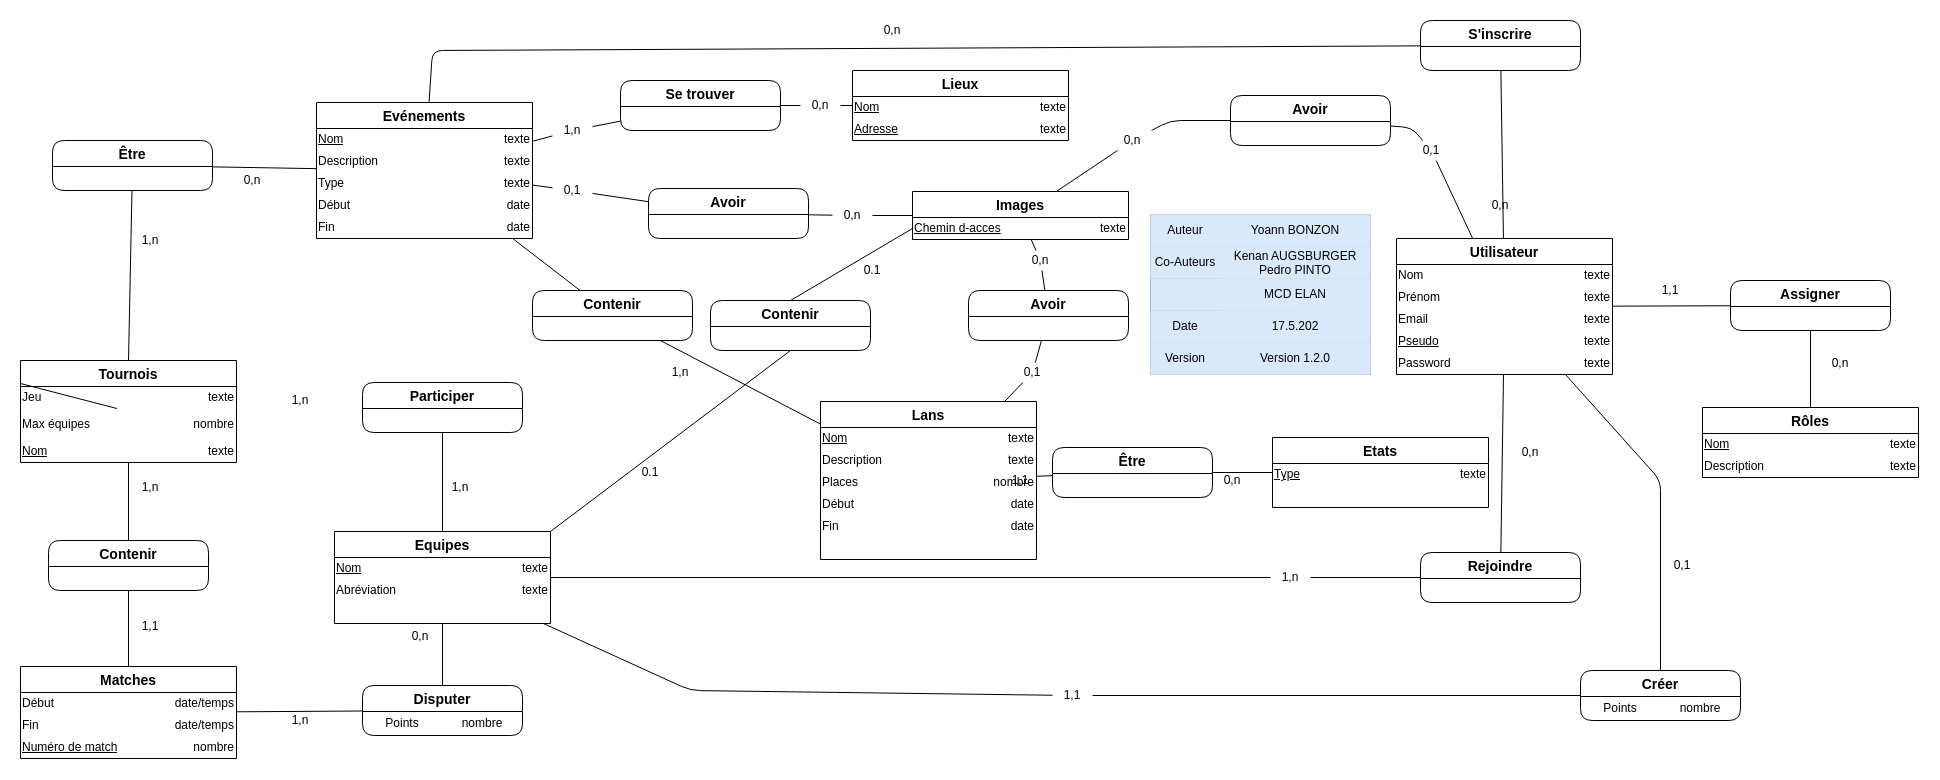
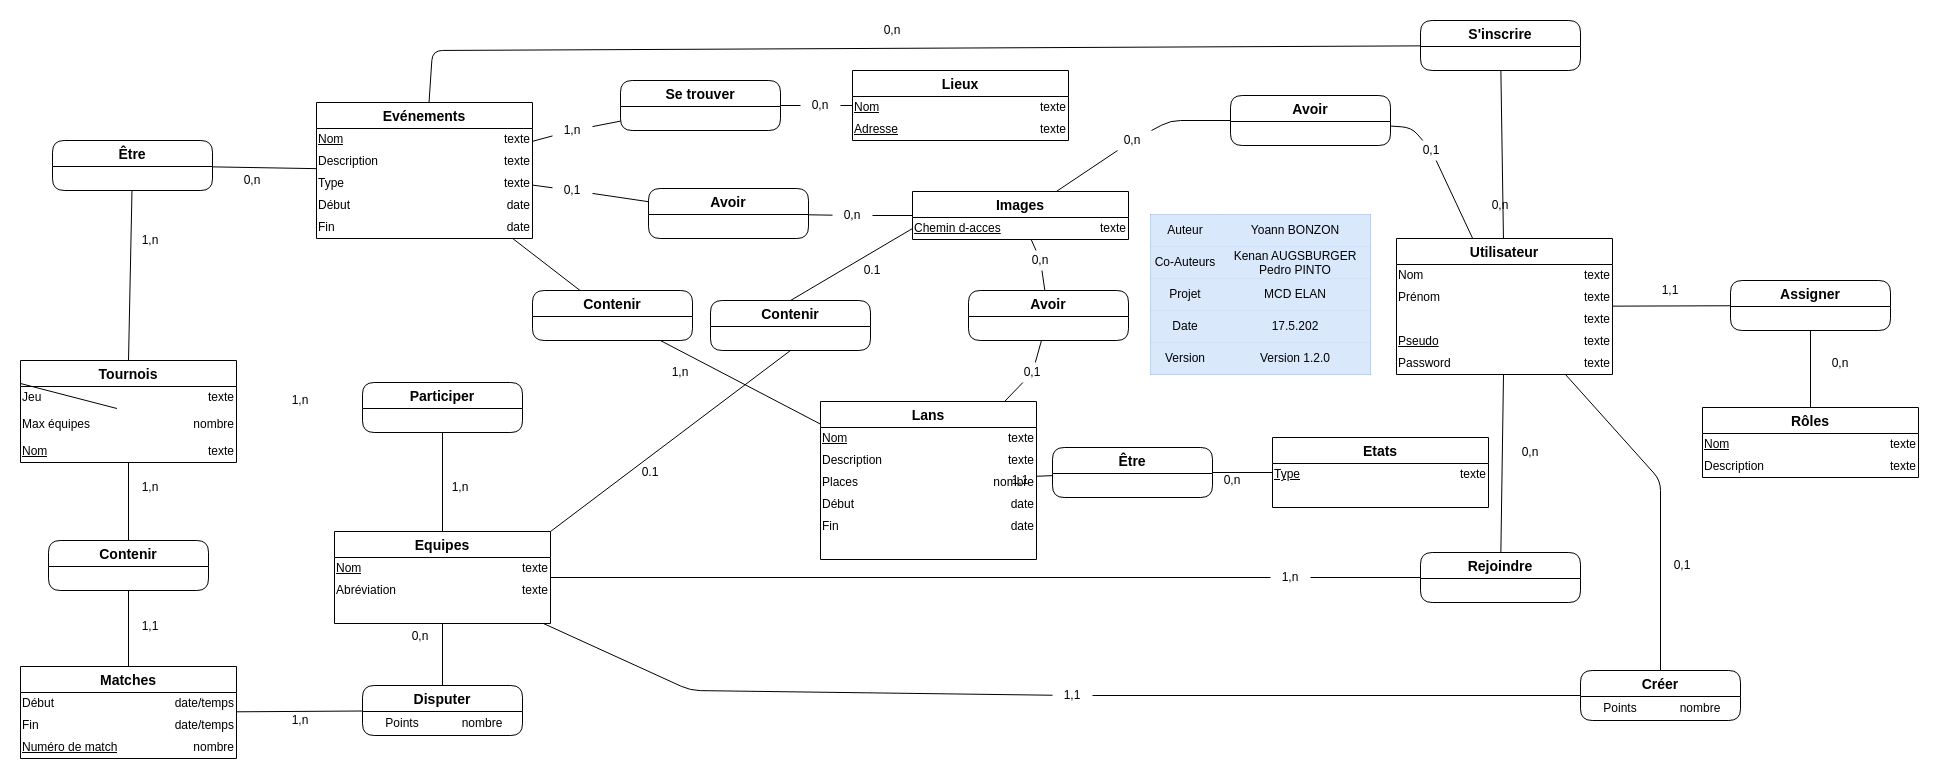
none -> (1186, 295)
(1451, 320) -> none
